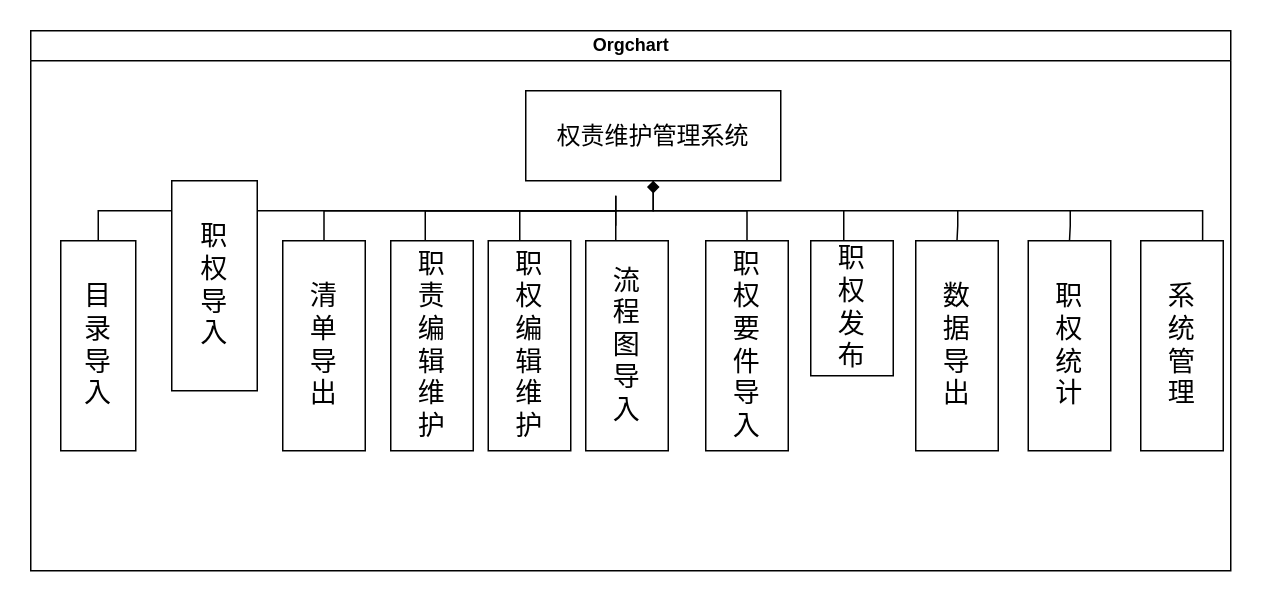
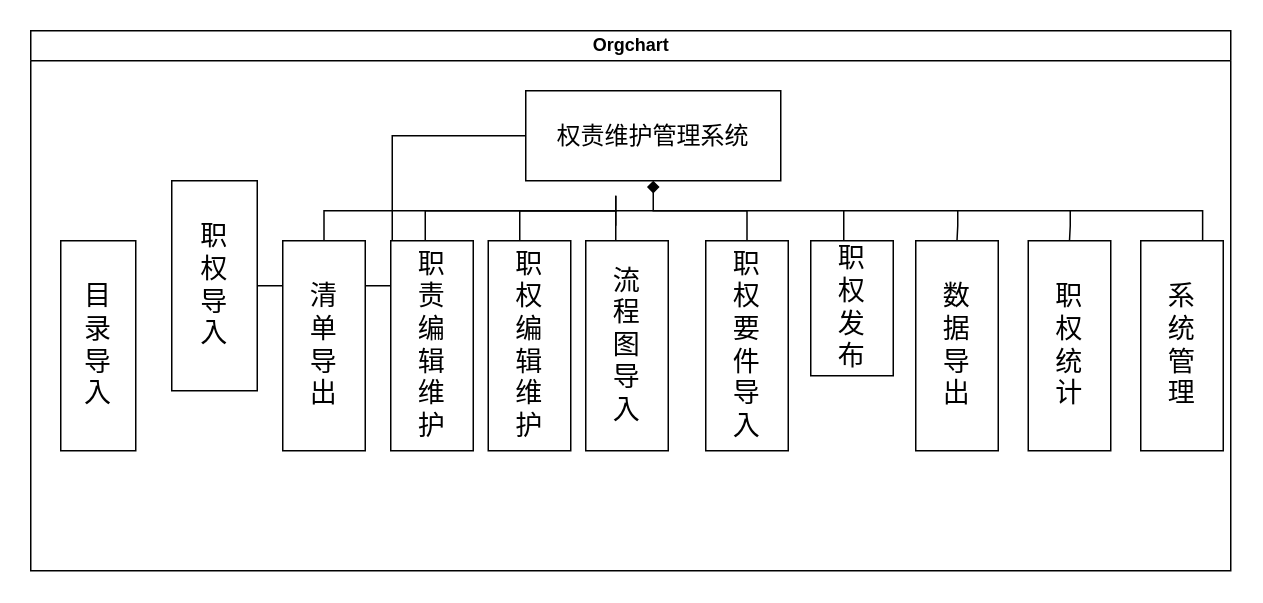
none -> (406, 136)
(120, 211) -> none
